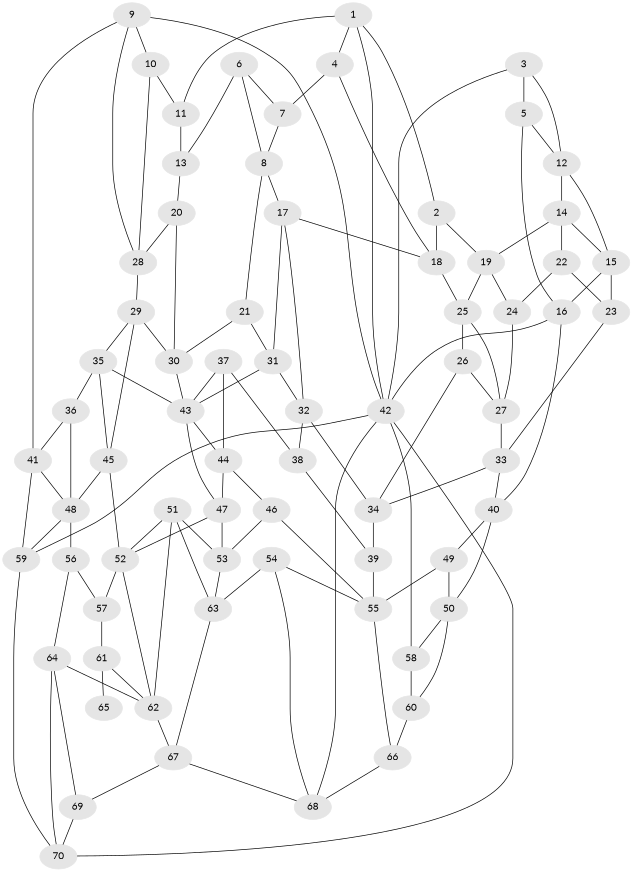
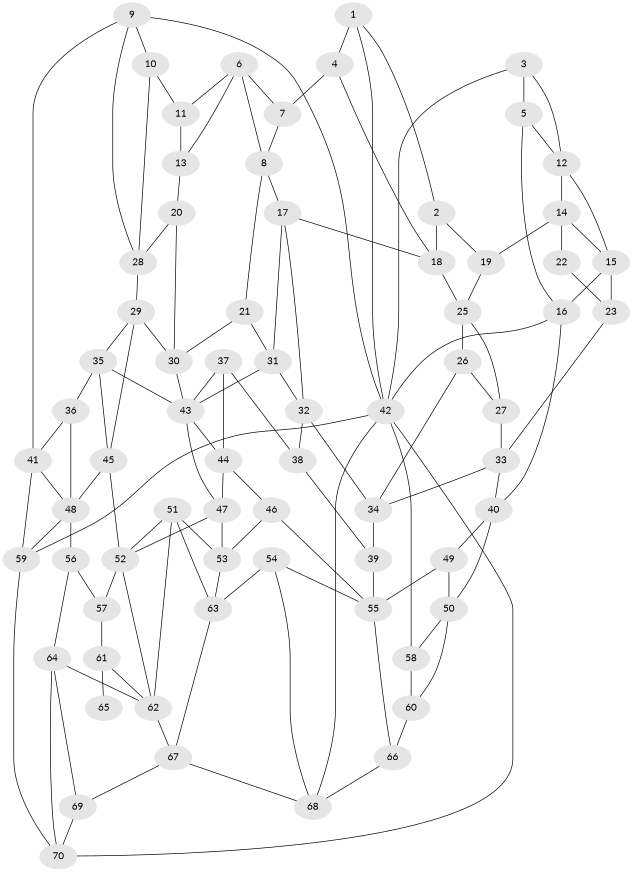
(244, 35) -> (210, 89)
(512, 312) -> none
